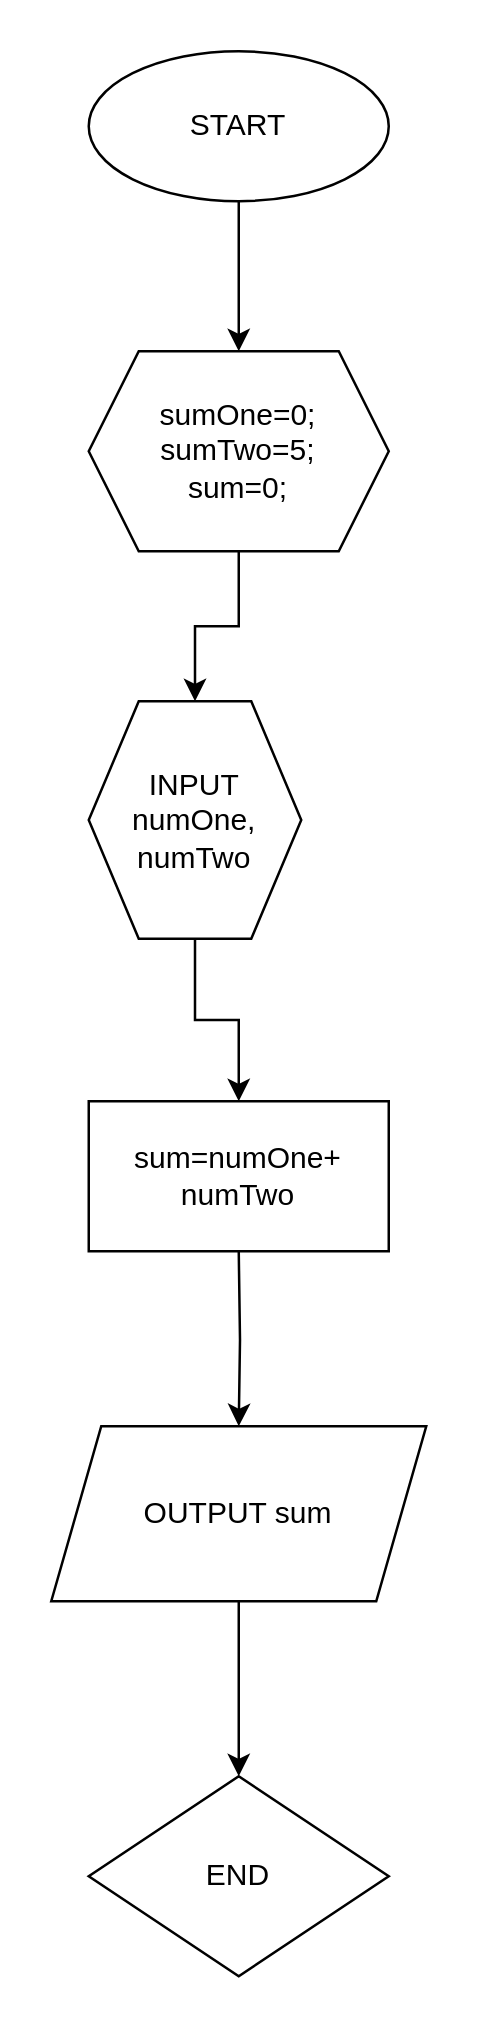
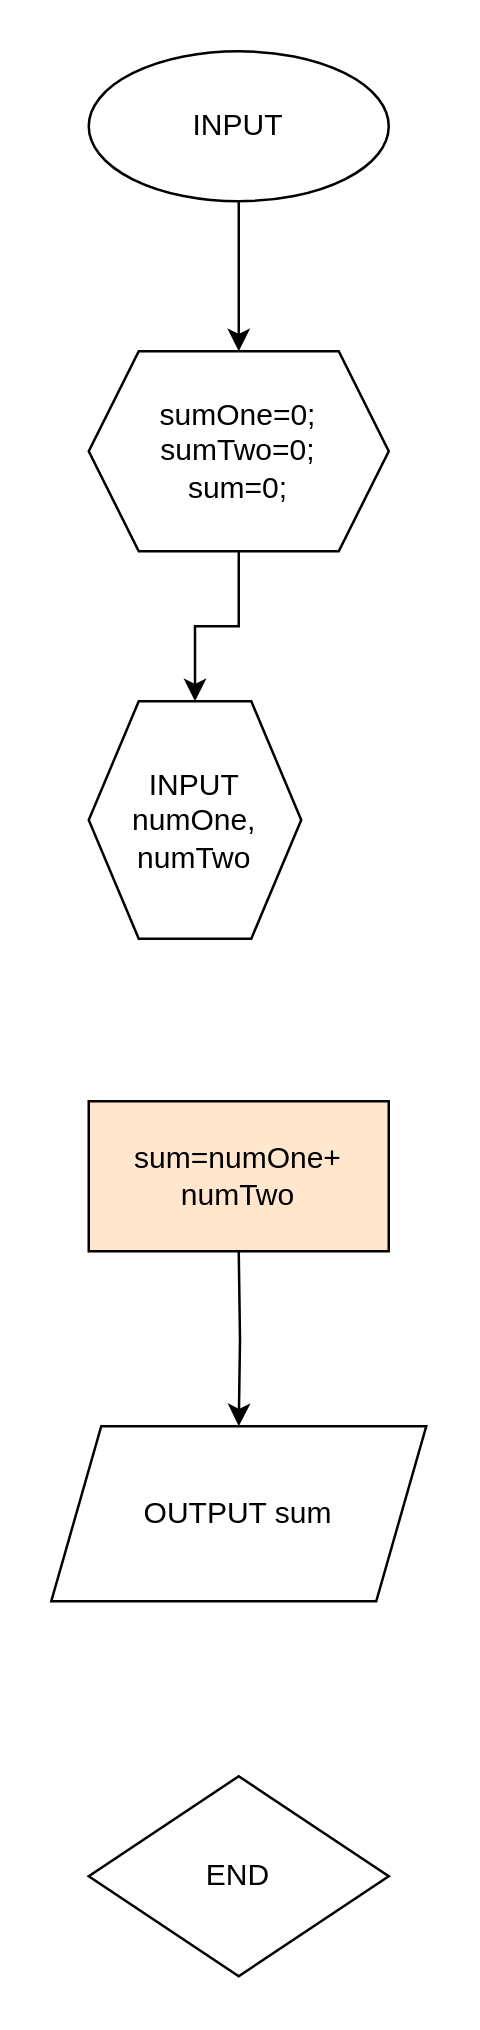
(239, 126) -> (239, 126)
(239, 451) -> (239, 451)
(208, 1020) -> none
(239, 1176) -> (239, 1176)
(239, 1680) -> none
